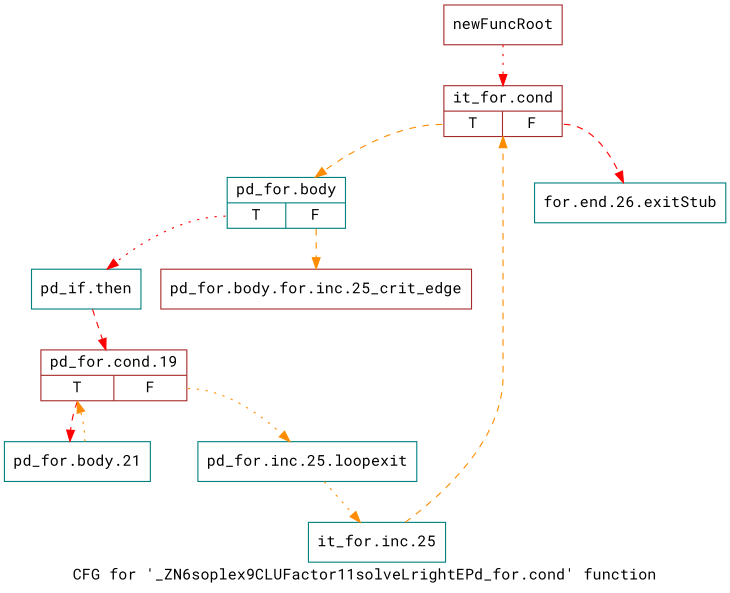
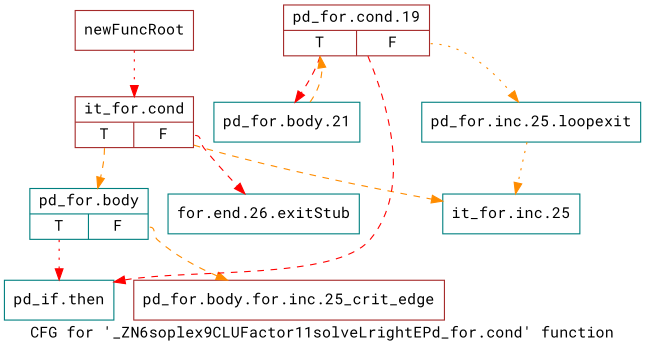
(97, 324) -> (345, 255)
(503, 353) -> (312, 175)
(84, 427) -> (319, 86)
